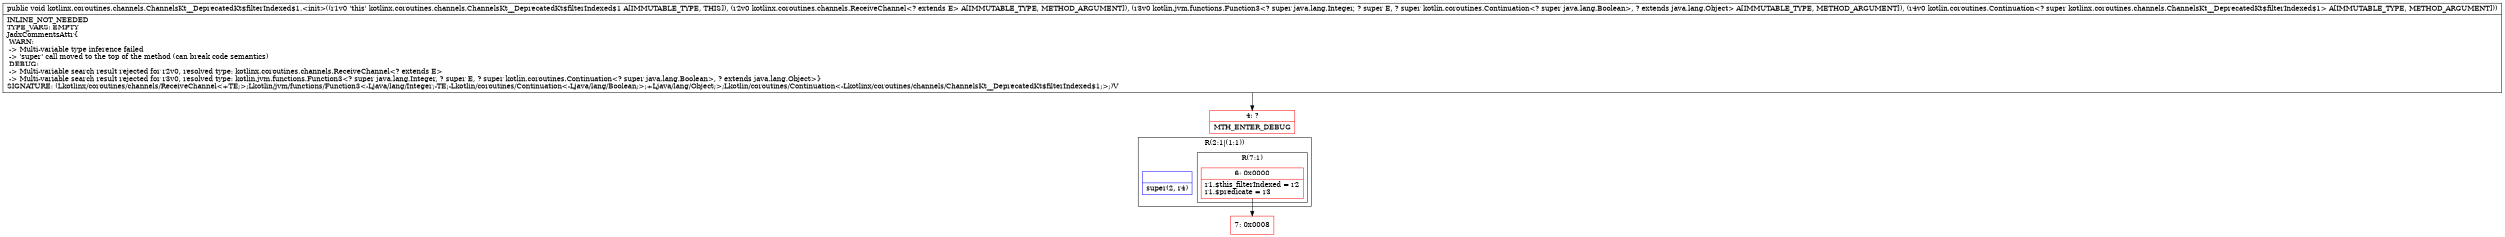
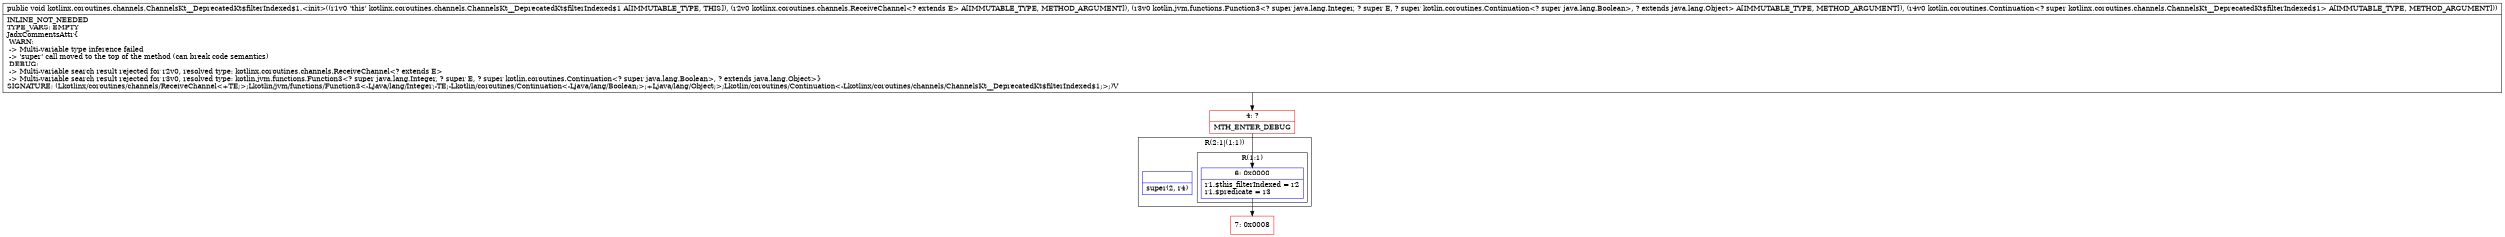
none -> (1252, 148)
(1252, 158) -> (1252, 158)
(1252, 183) -> (1252, 183)
